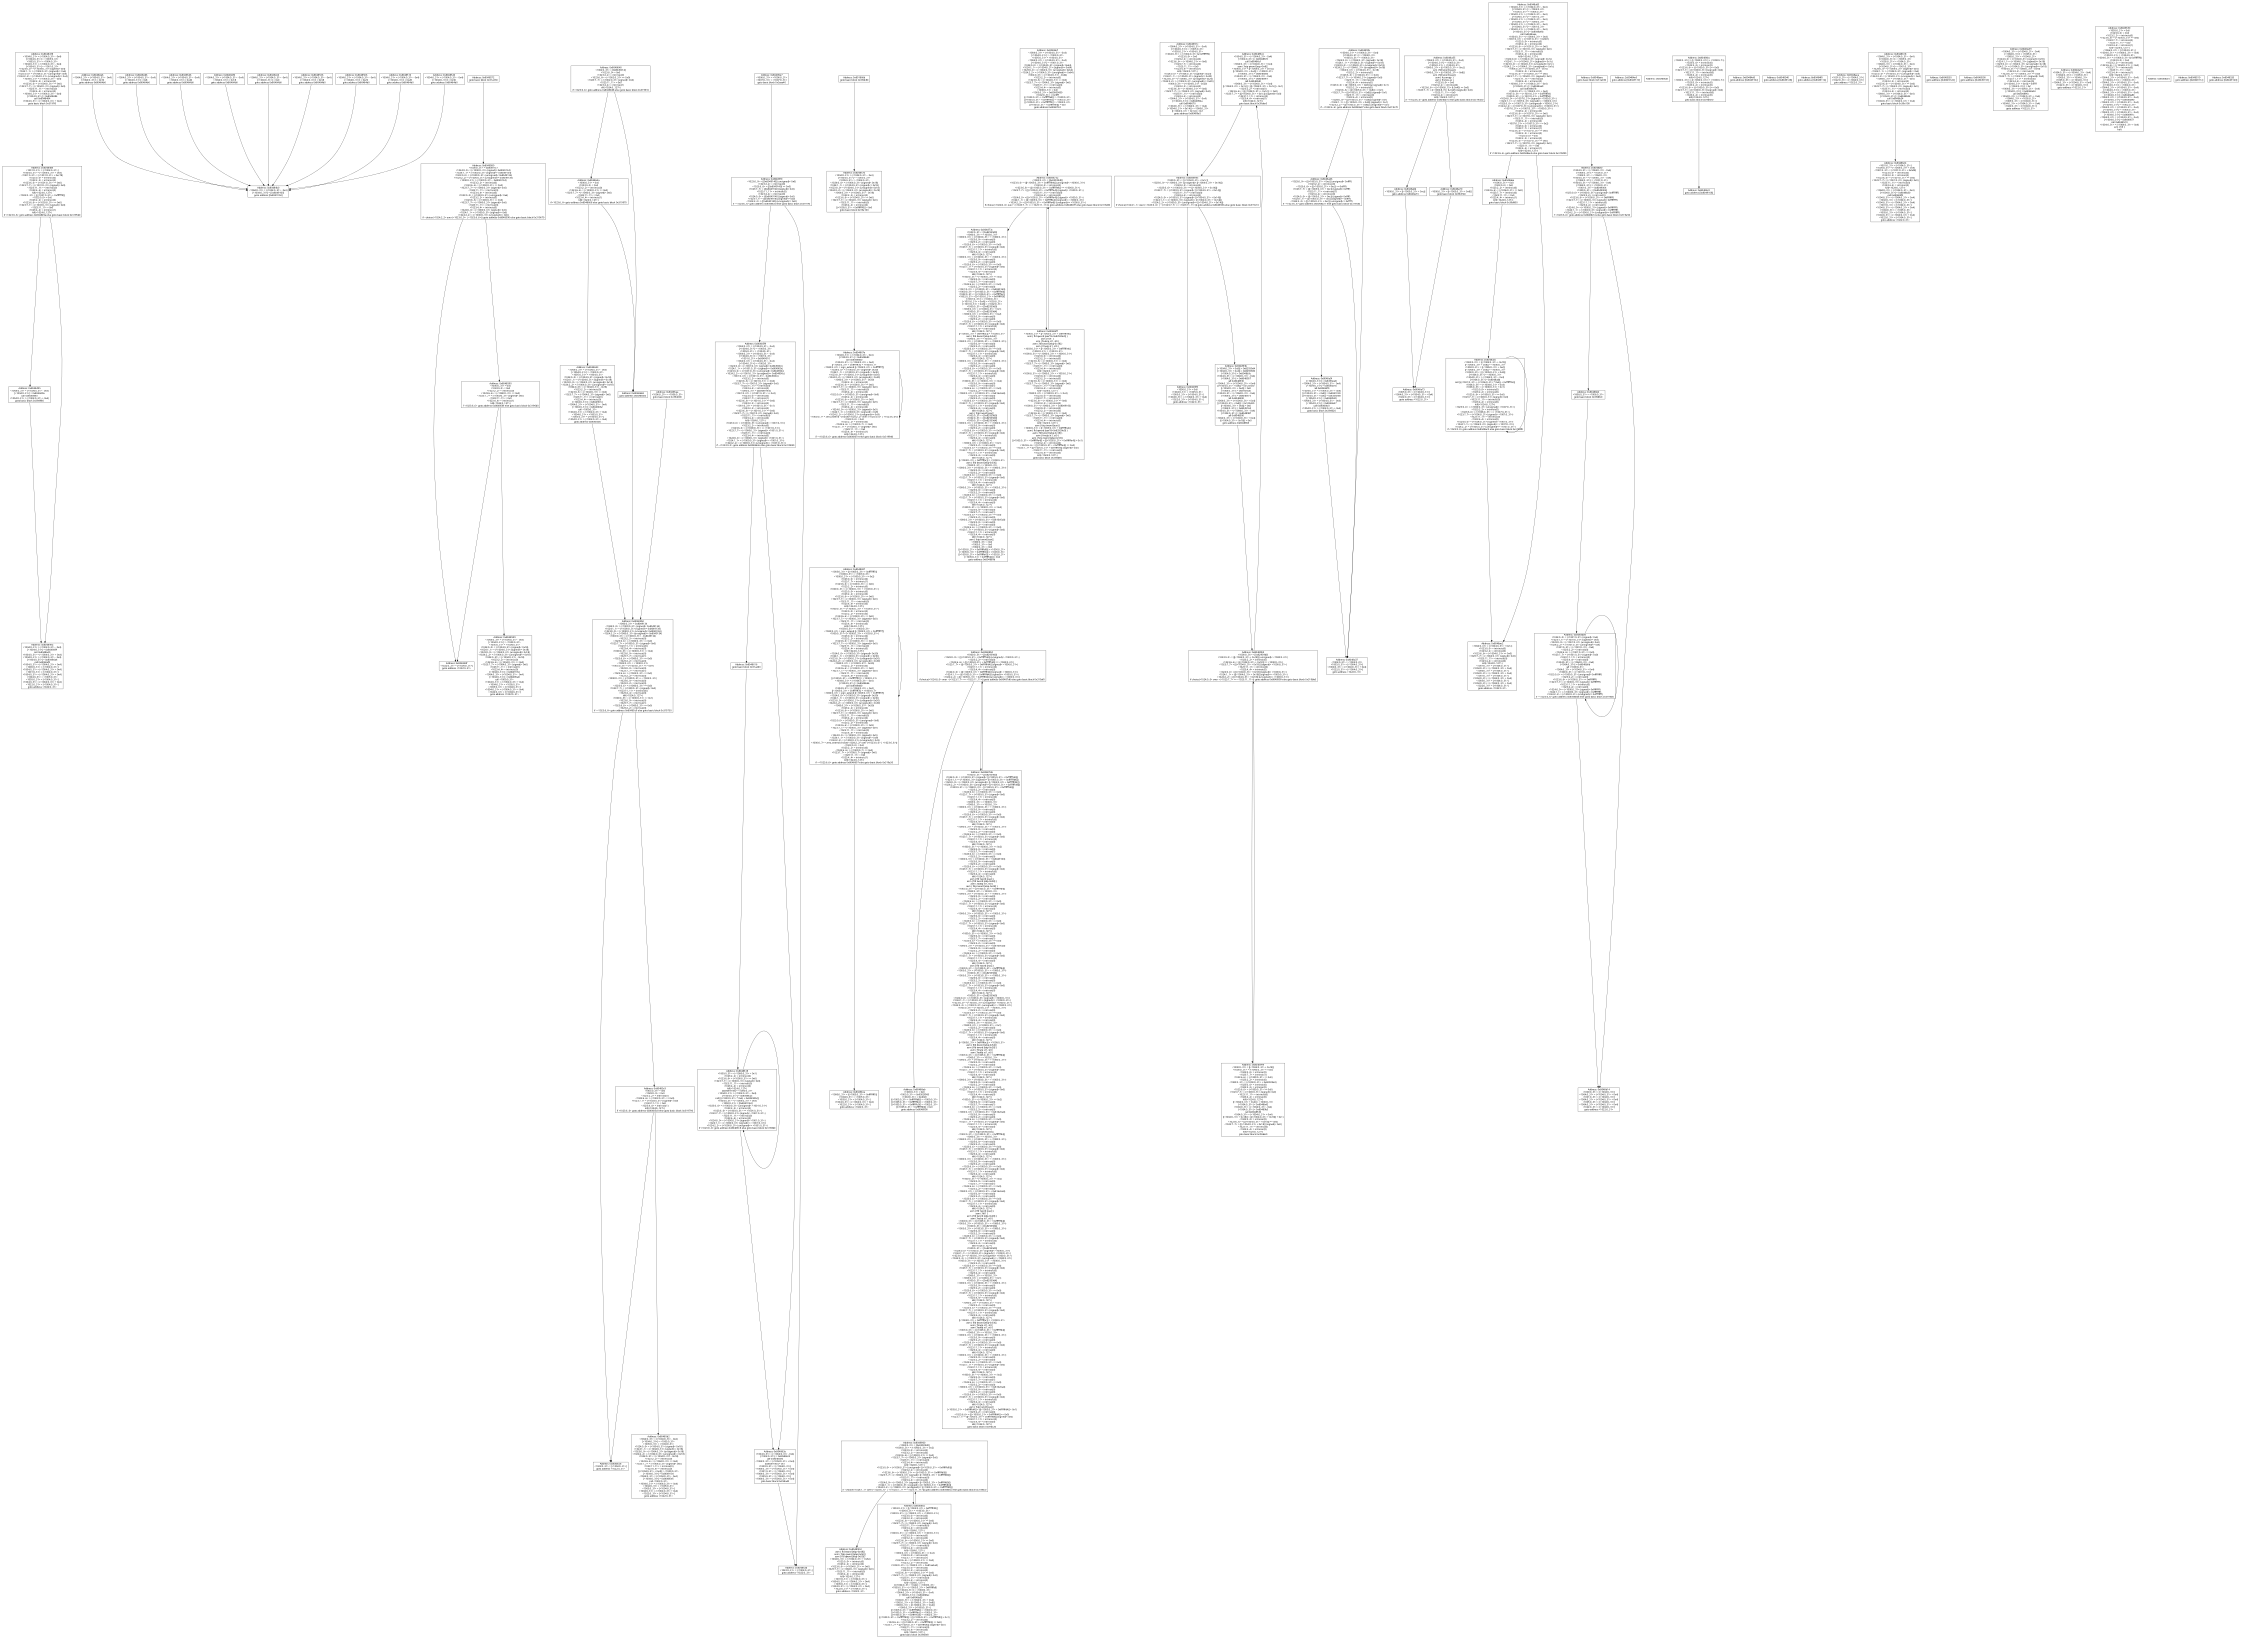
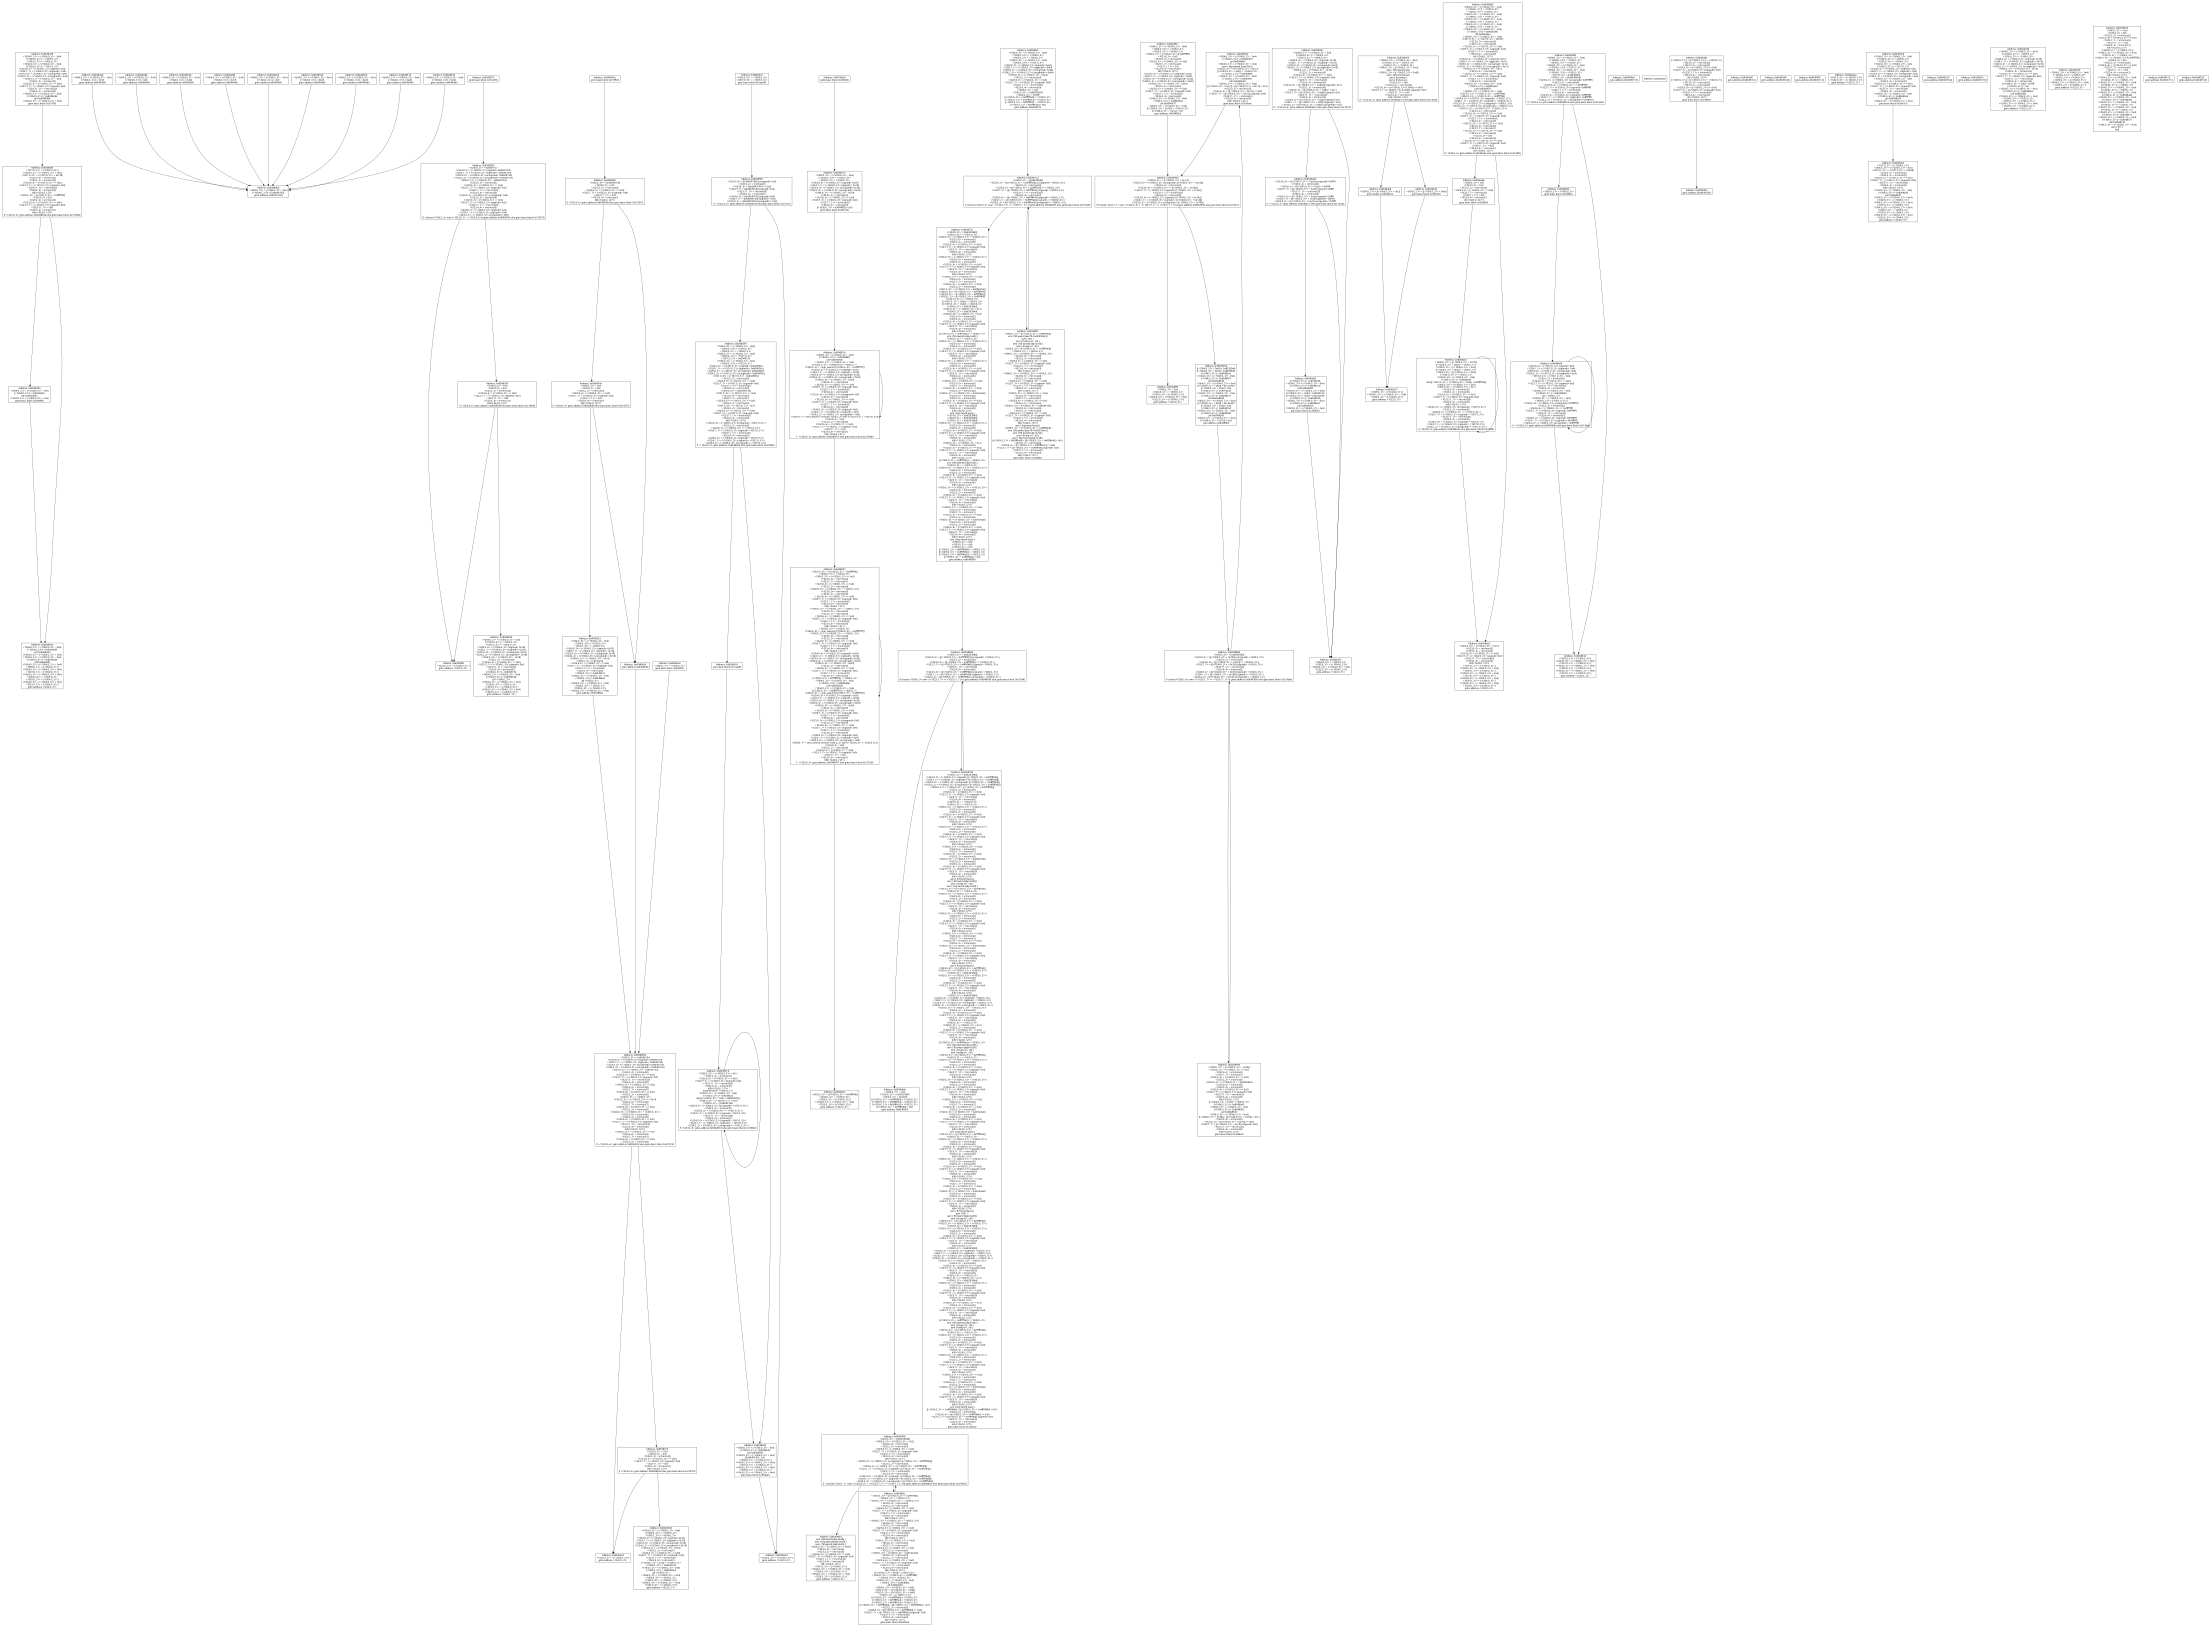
none -> (605, 79)
(1592, 79) -> none
(2159, 79) -> none
